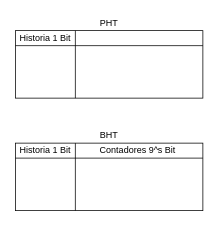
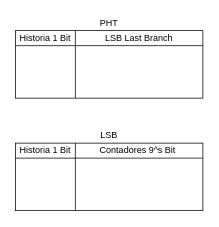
none -> (139, 38)
(109, 135) -> (109, 135)
